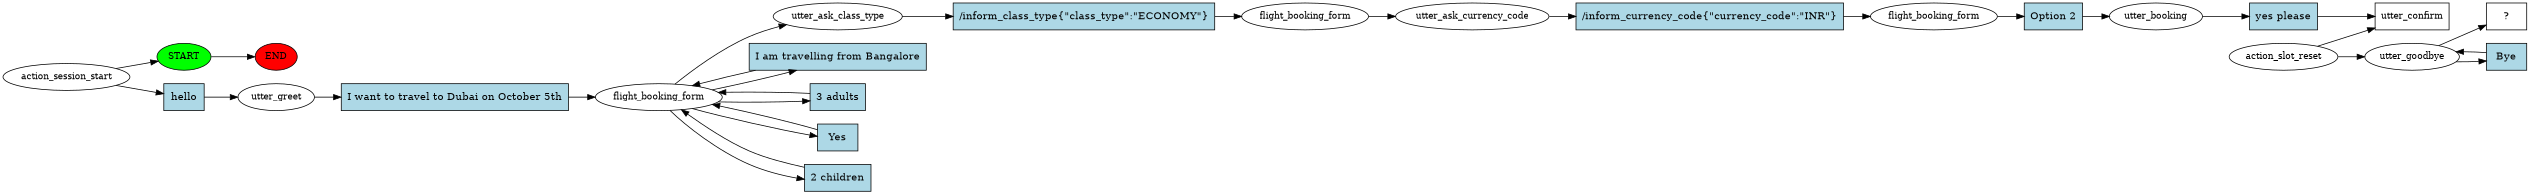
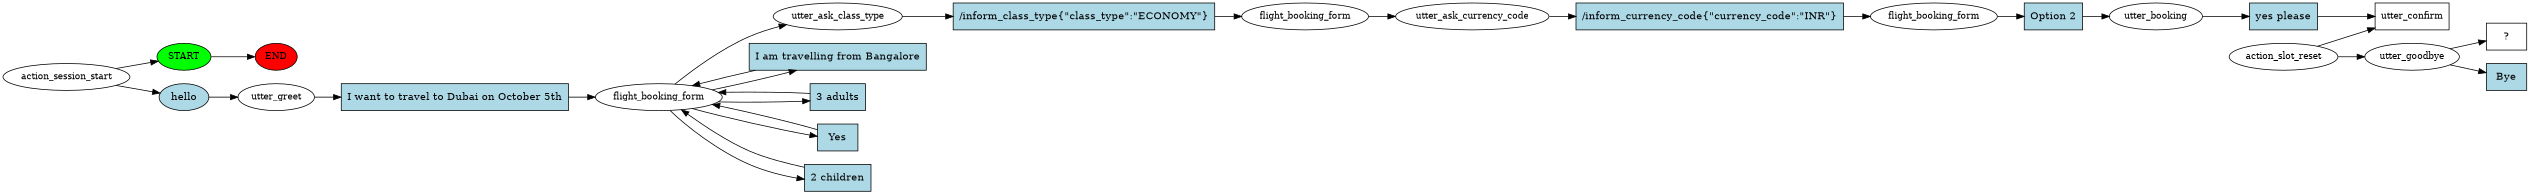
(2475, 52) -> none
(184, 97) -> (184, 97)
